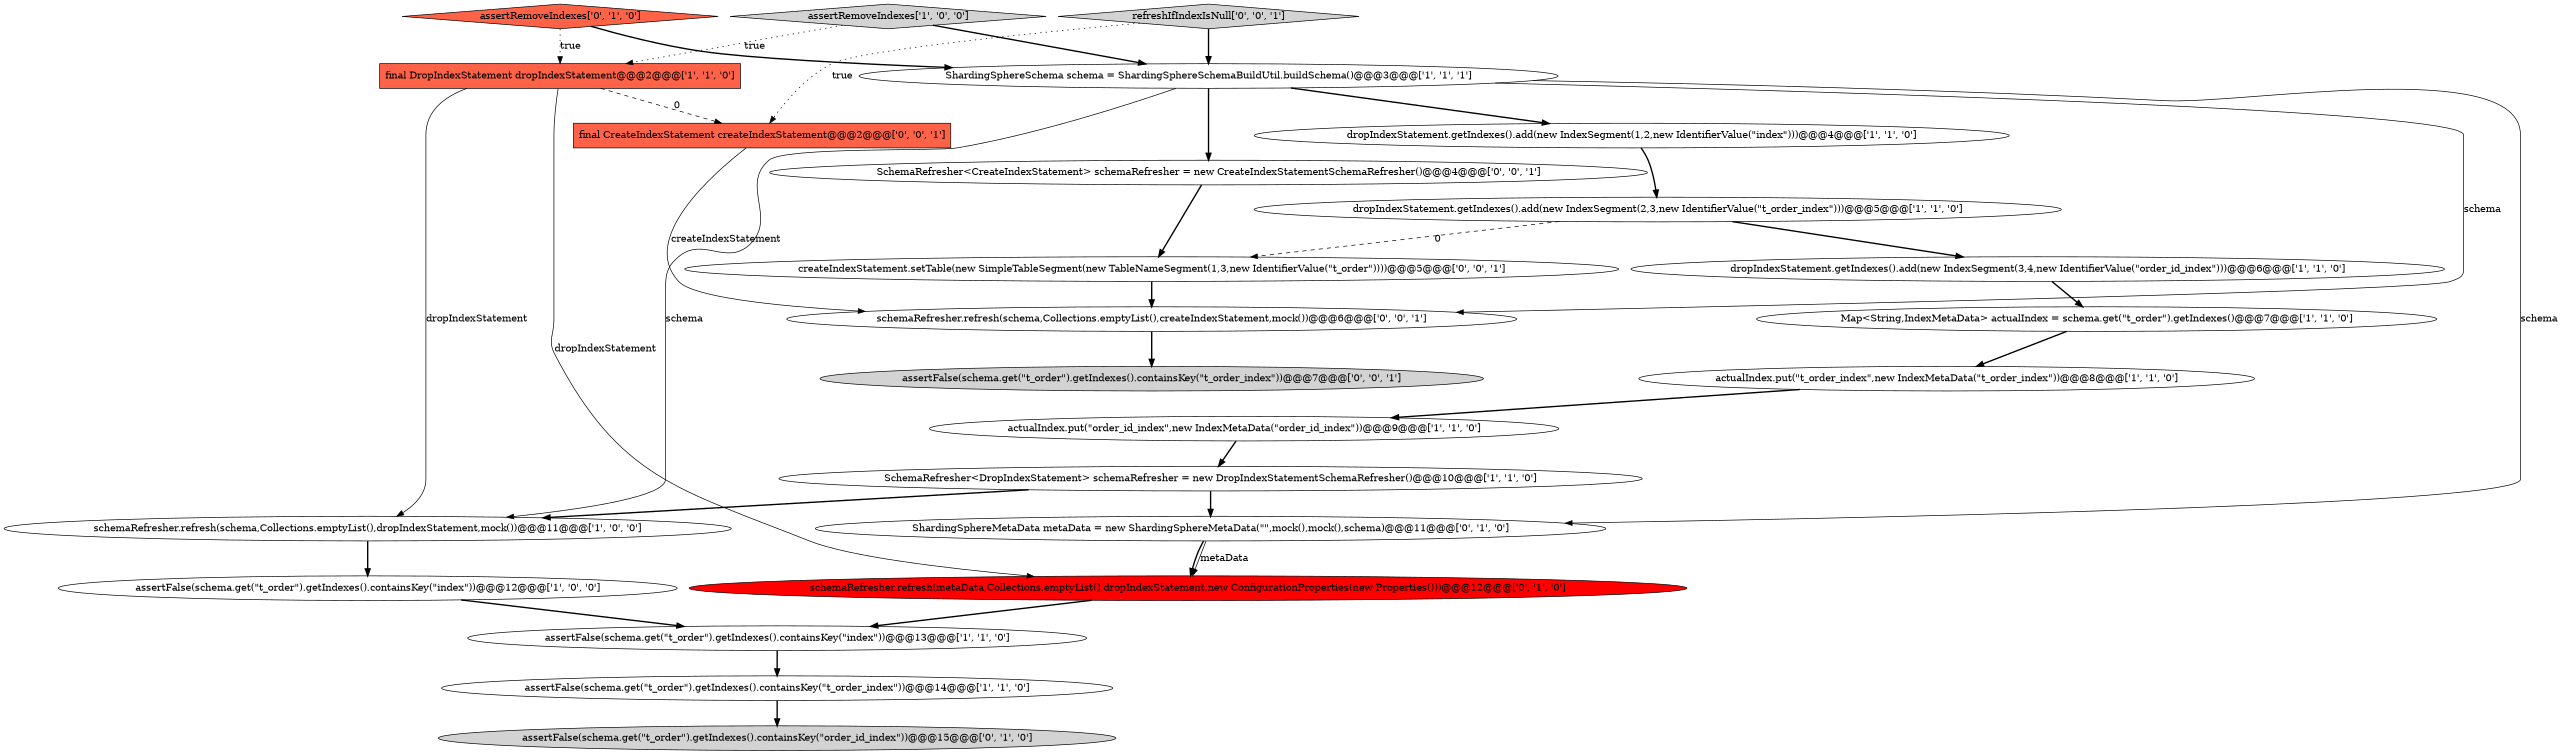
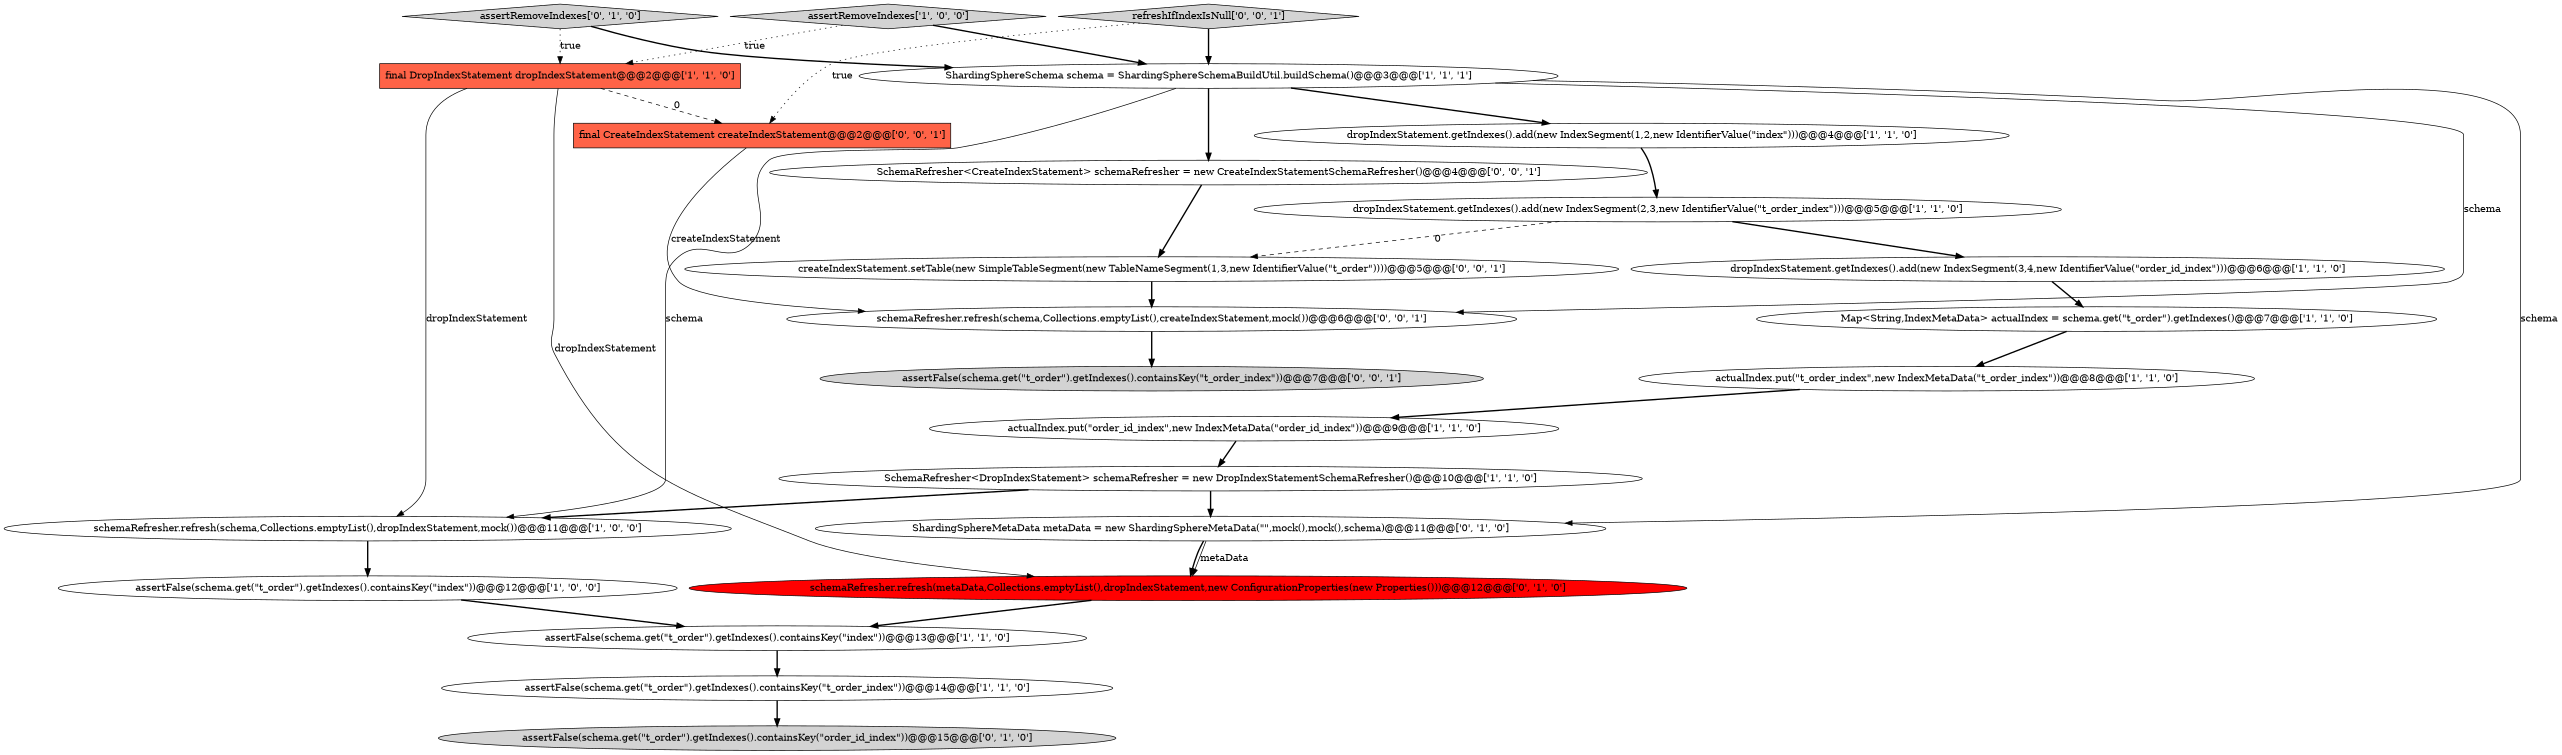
(560, 16) -> (560, 16)
